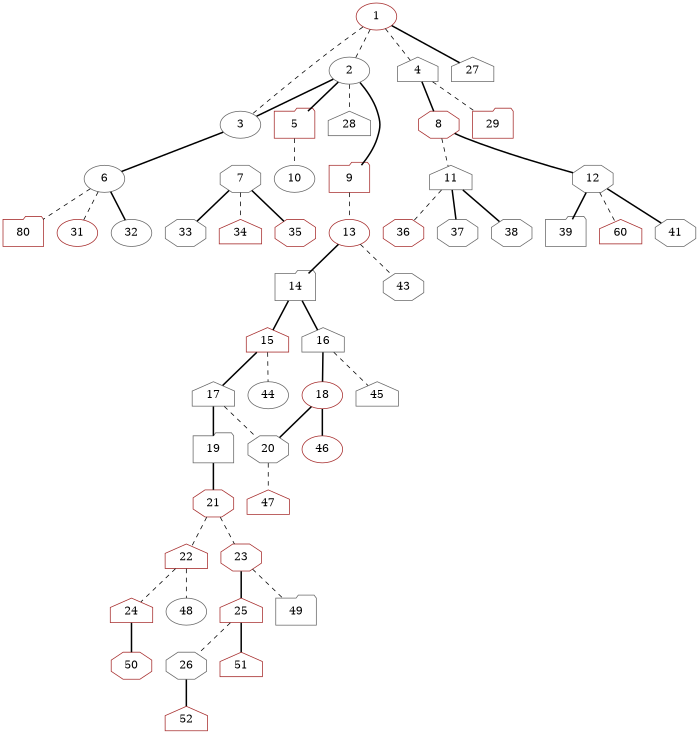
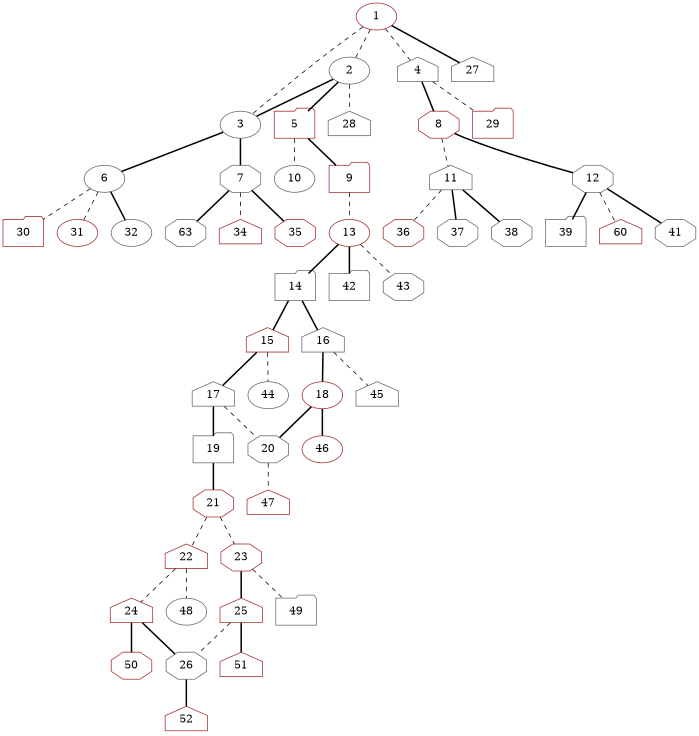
(380, 124) -> (322, 152)
none -> (240, 152)
(23, 233) -> (23, 233)
(186, 233) -> (186, 233)
none -> (349, 287)
none -> (159, 638)
